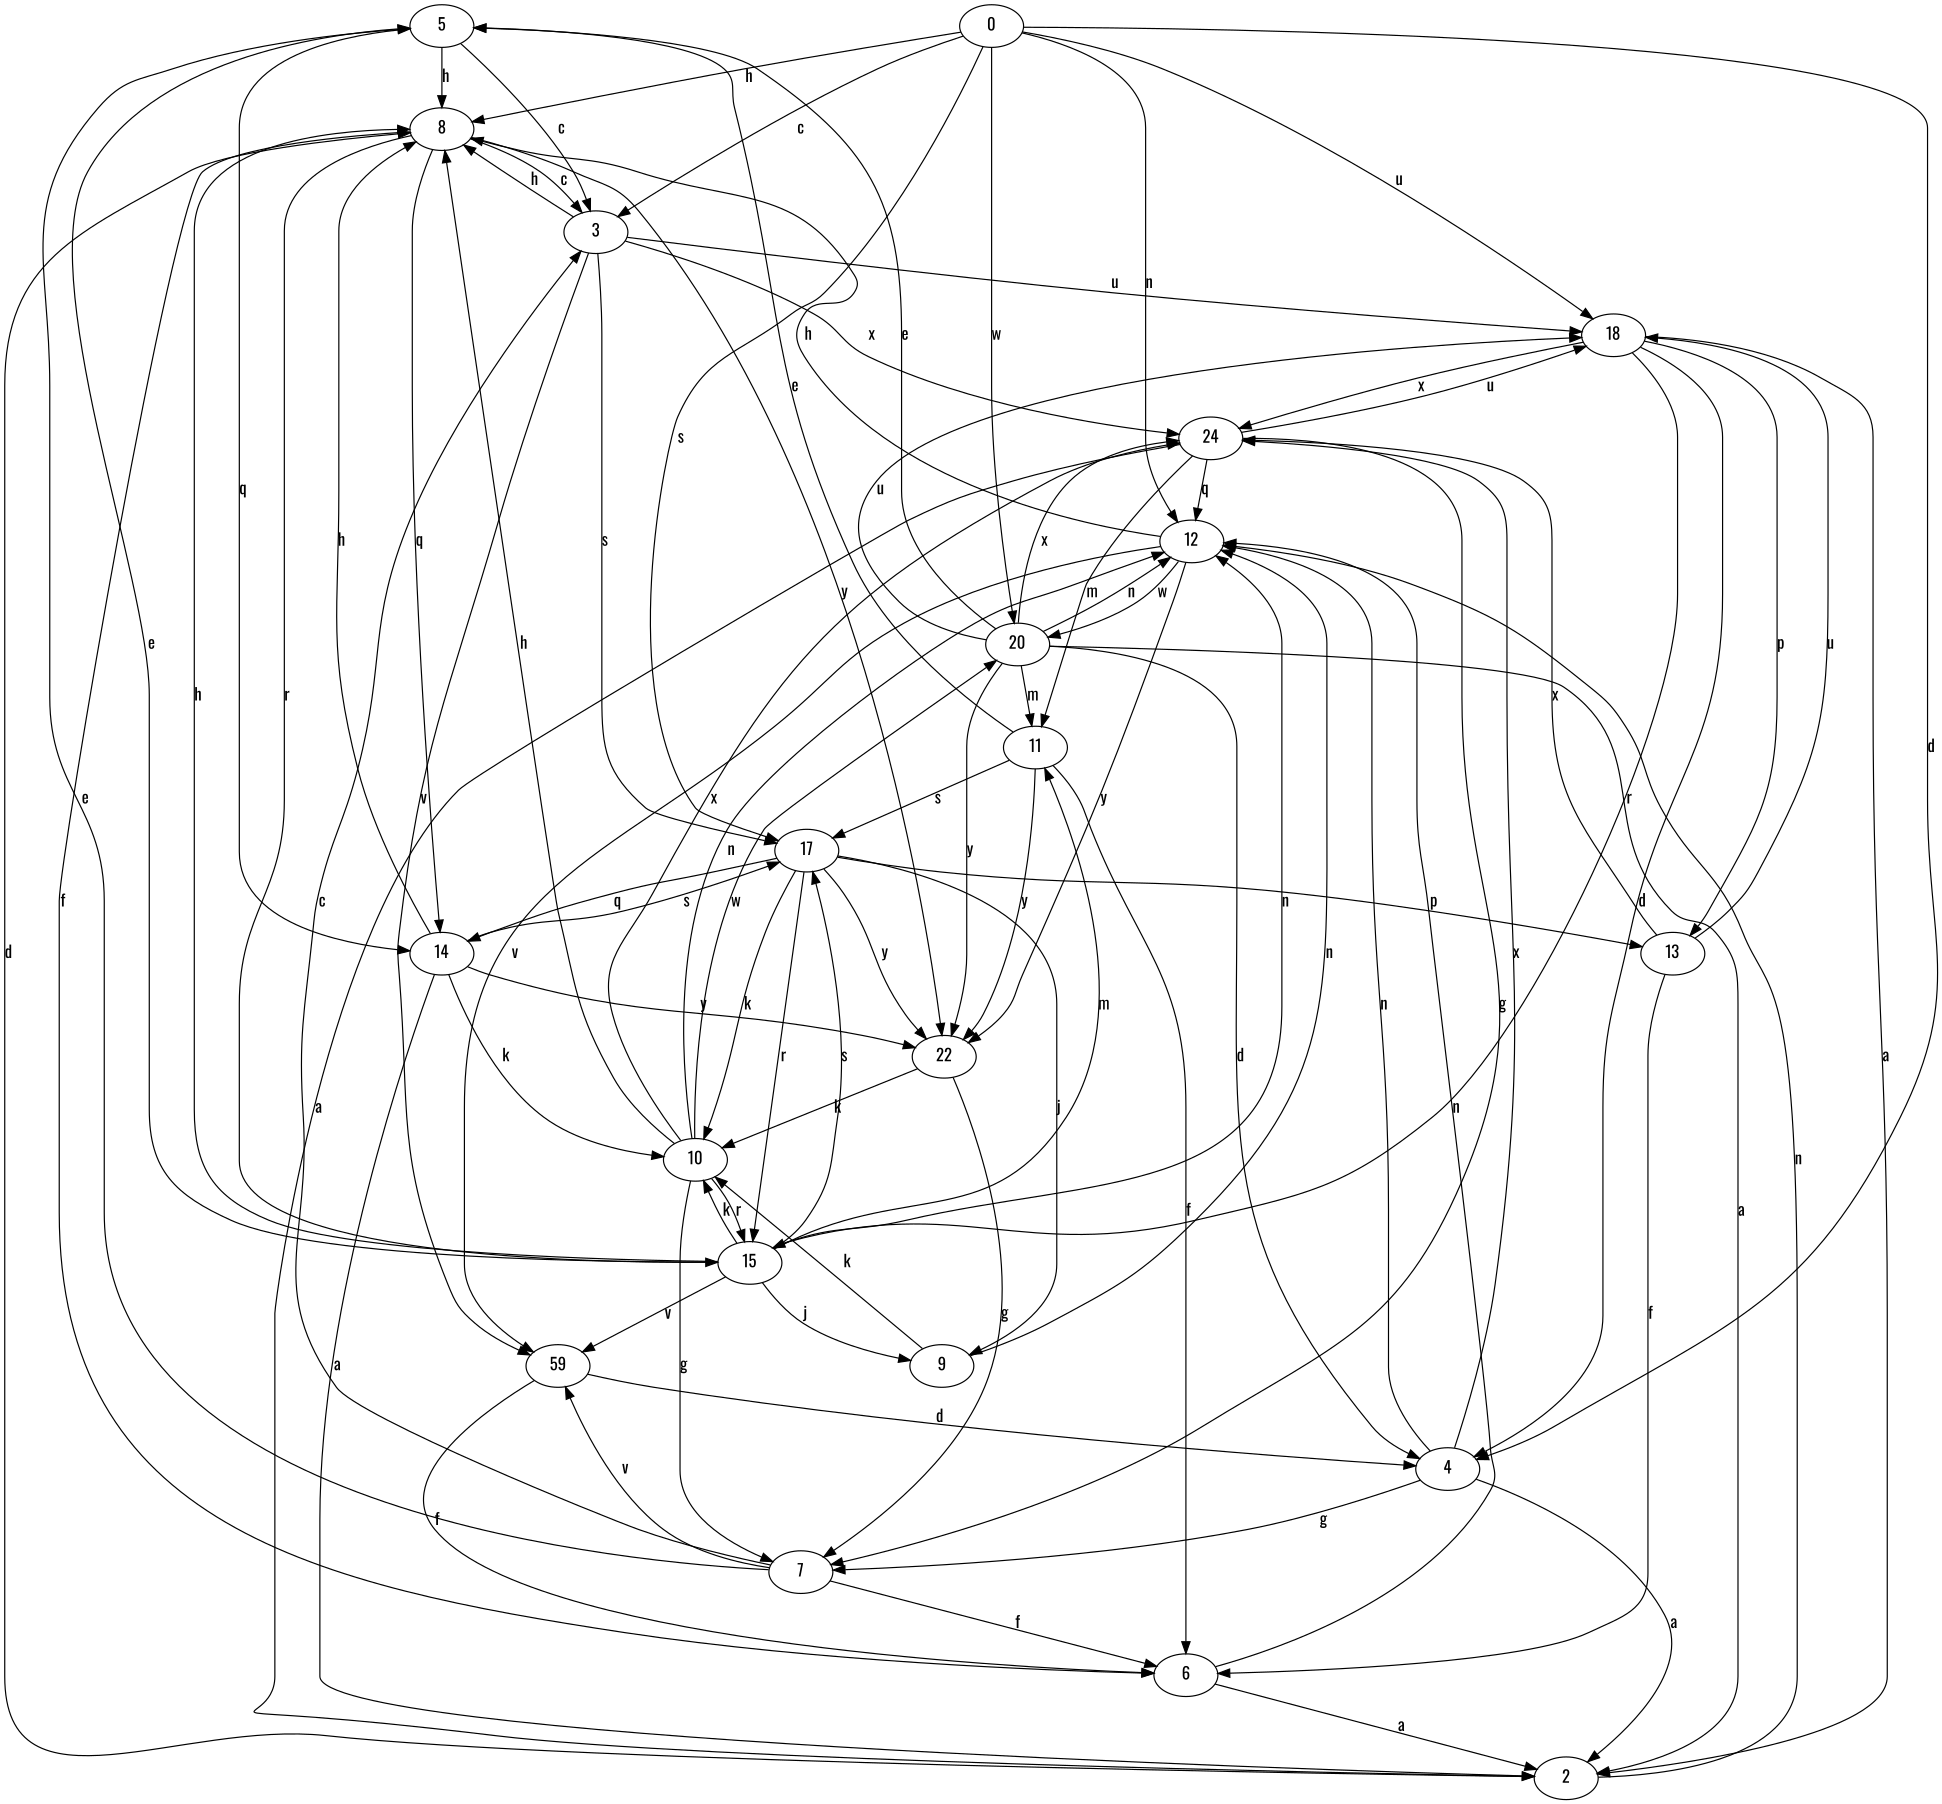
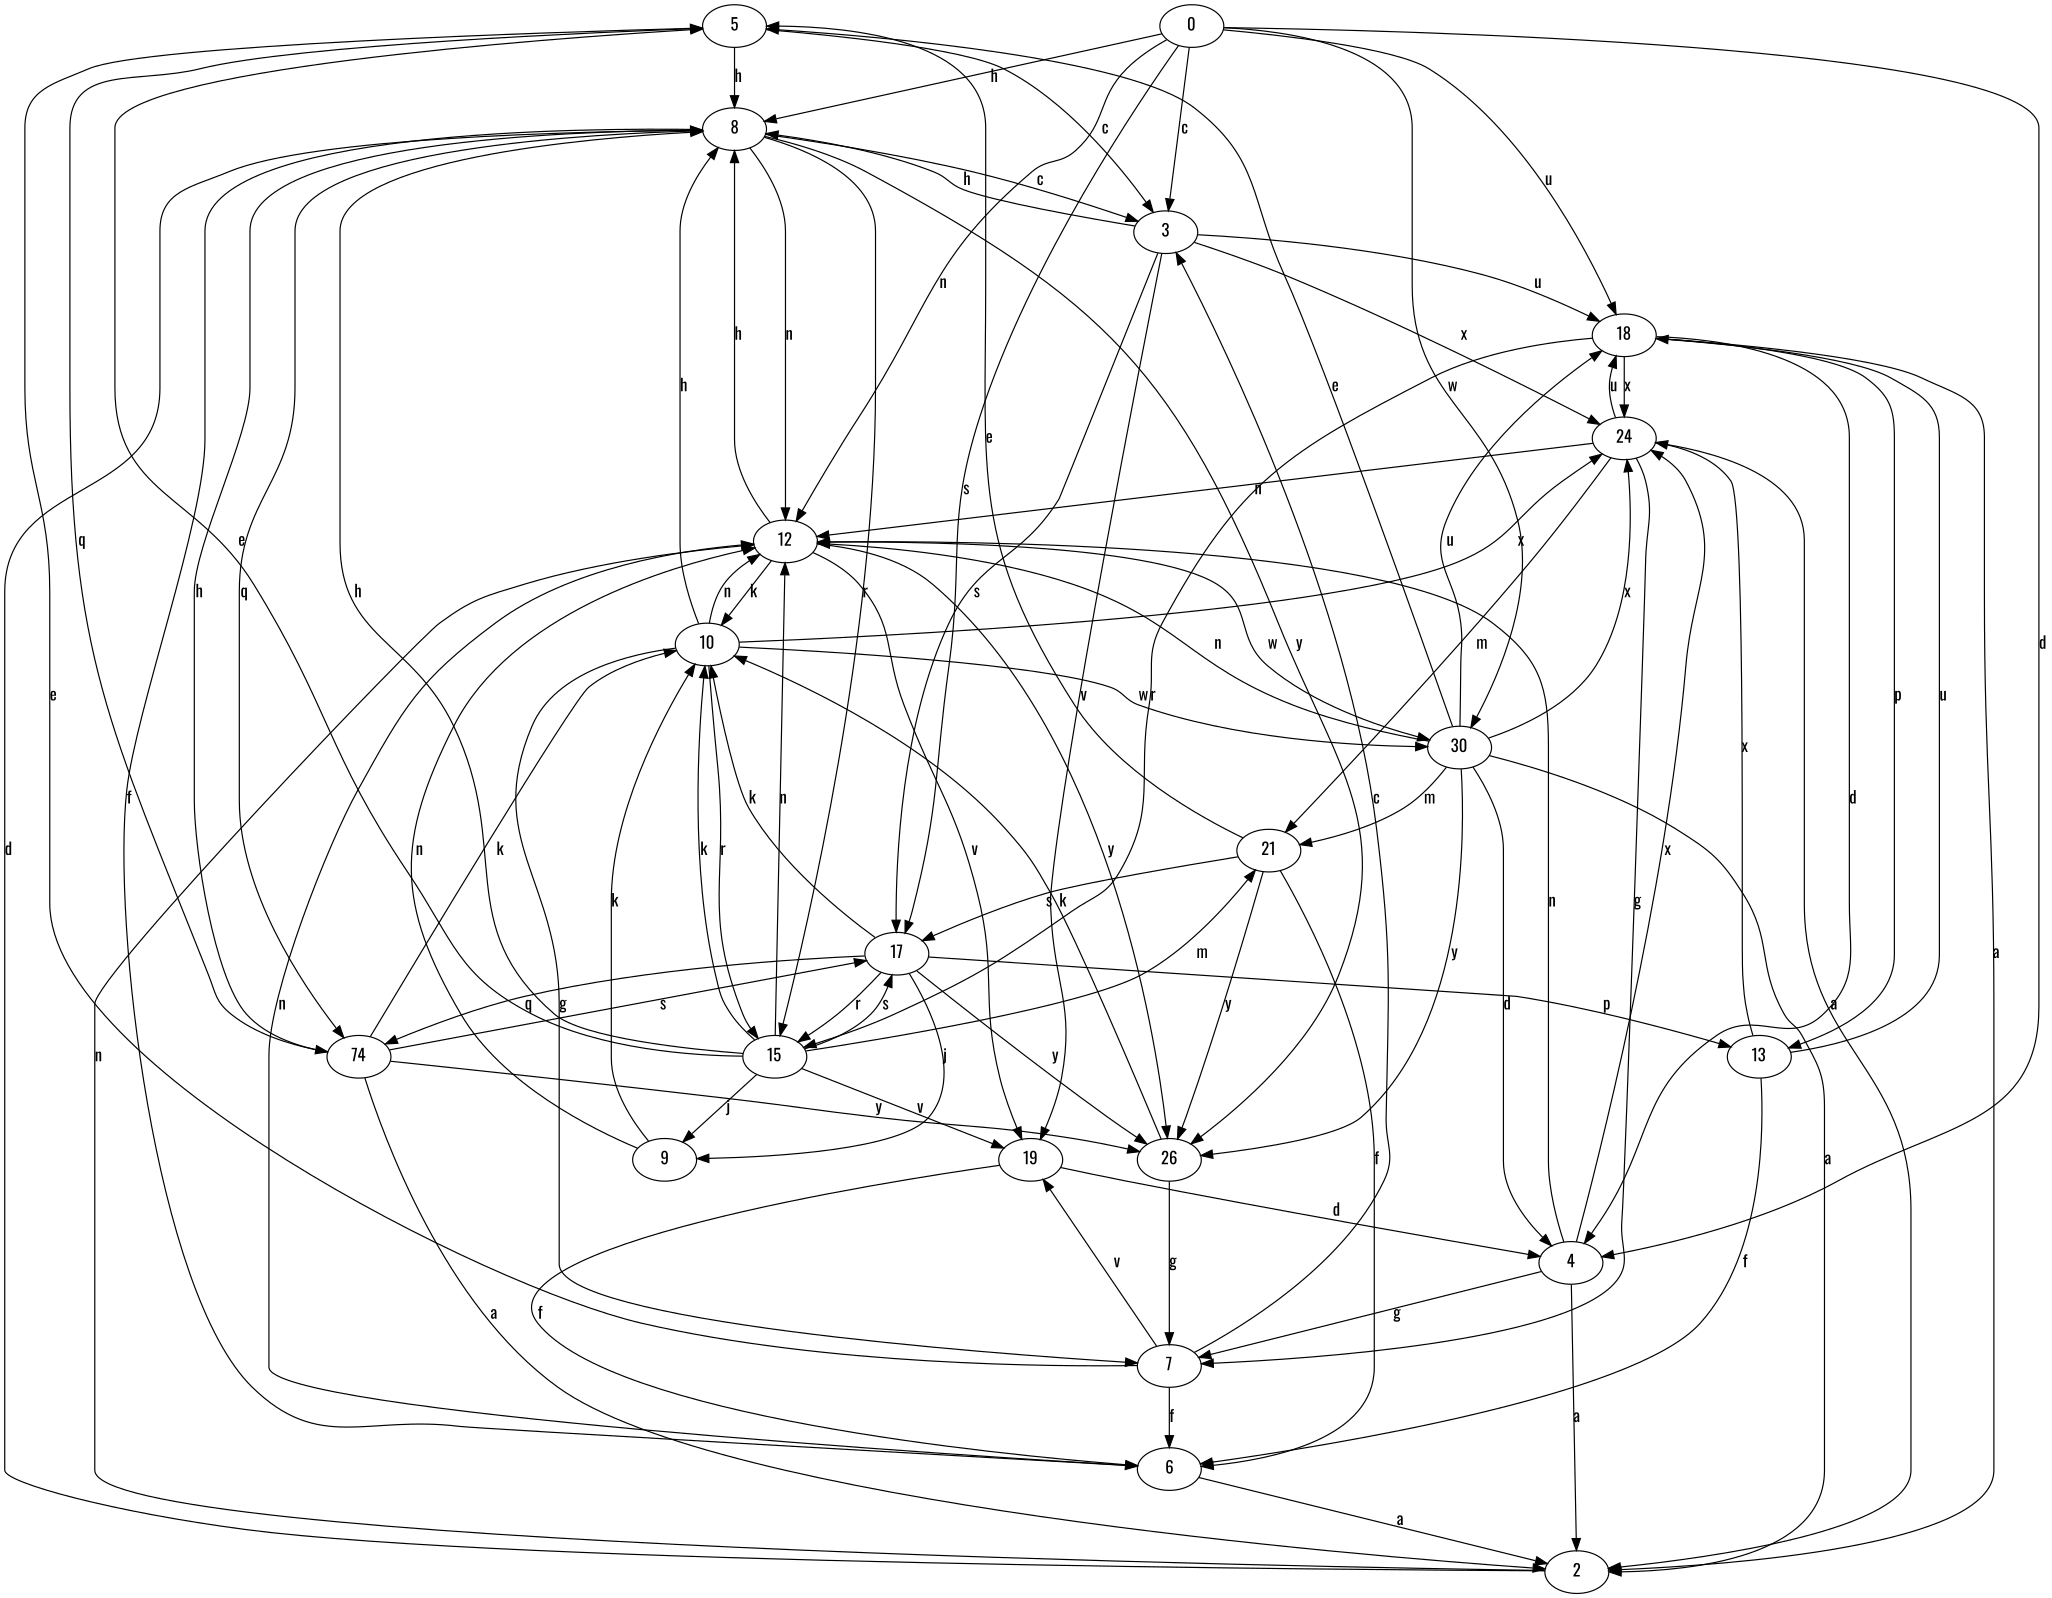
none -> (785, 323)
(1205, 490) -> (1259, 490)
none -> (750, 588)
(1018, 644) -> (1460, 748)
(1035, 748) -> (1269, 851)
(442, 954) -> (359, 1057)
(944, 1057) -> (1169, 1160)
(558, 1366) -> (1031, 1160)
